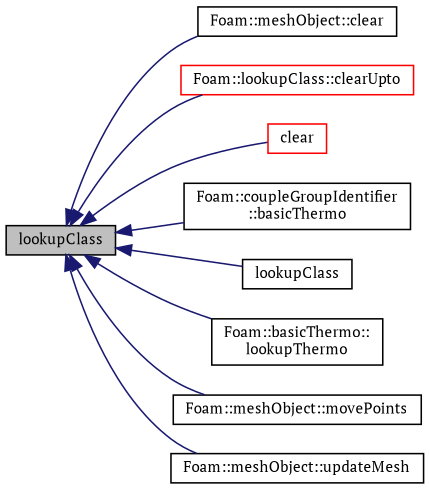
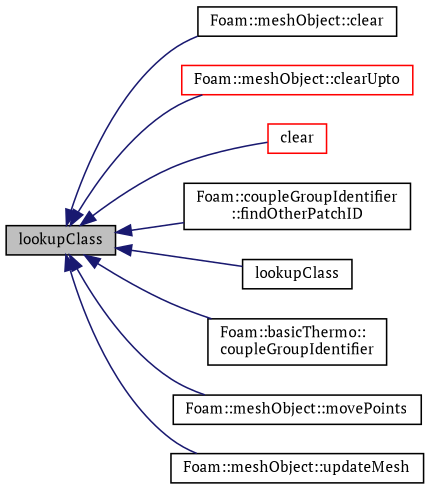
(297, 80) -> (297, 80)
(297, 206) -> (297, 206)
(297, 342) -> (297, 342)
